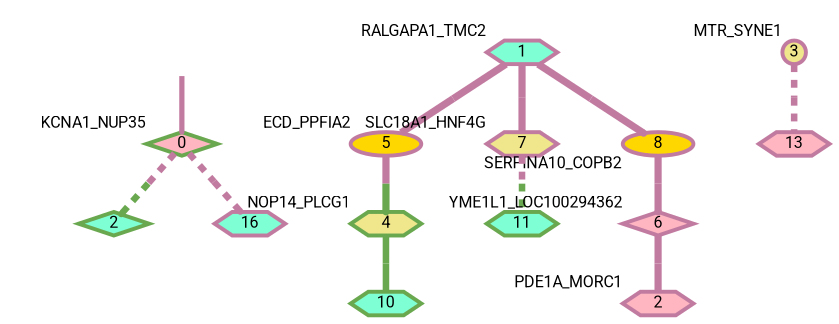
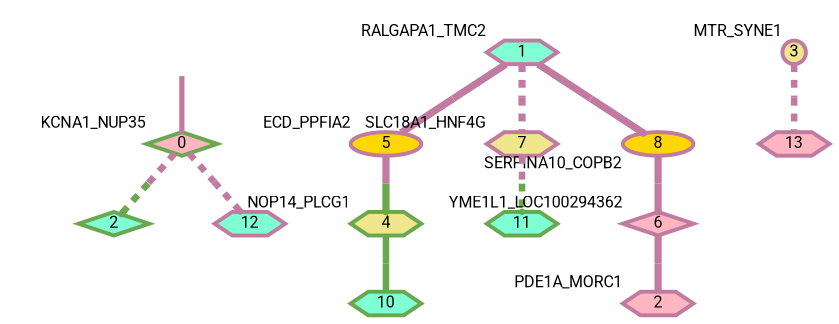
(522, 98) -> (522, 98)
(522, 184) -> (522, 184)
(250, 224) -> (250, 224)
